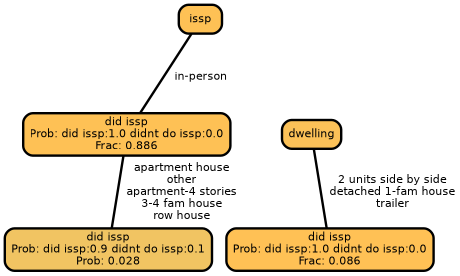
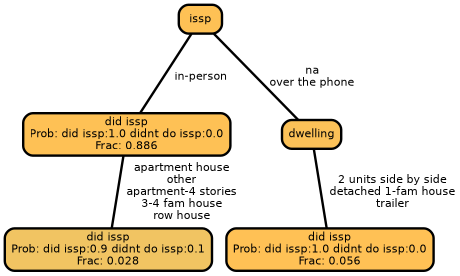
none -> (256, 77)
(108, 250) -> (108, 250)
(330, 250) -> (330, 250)
